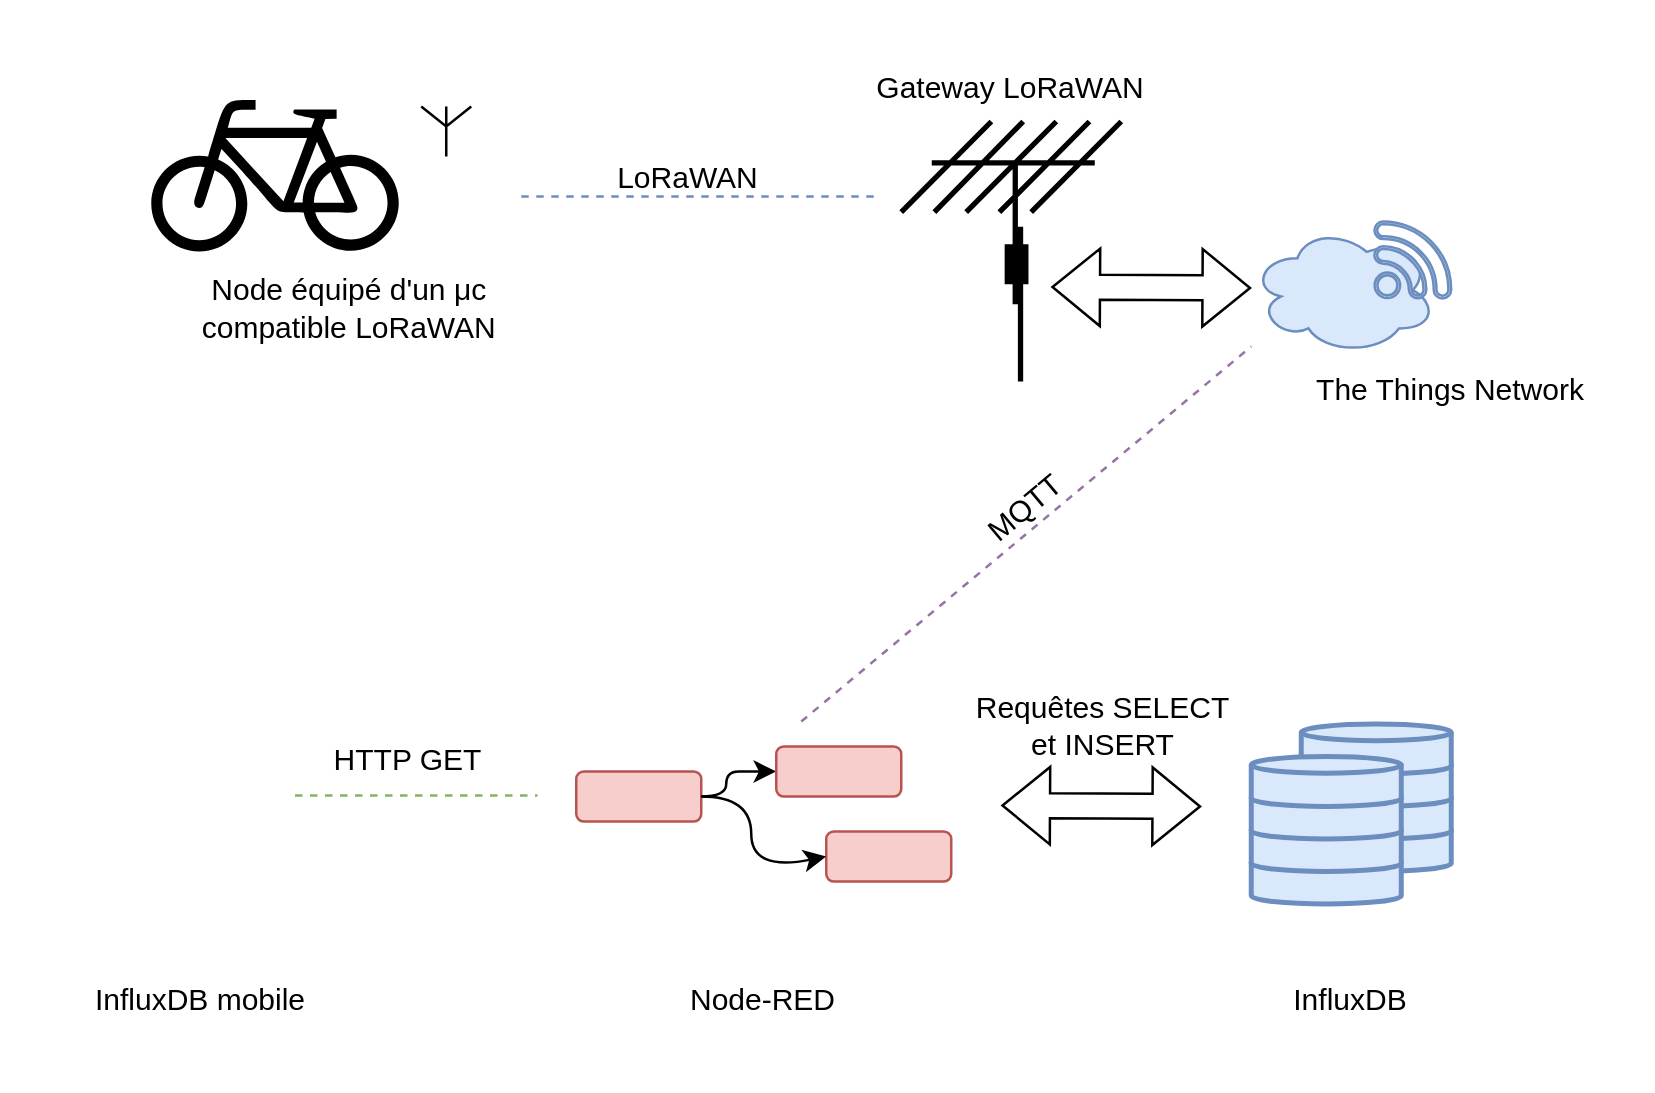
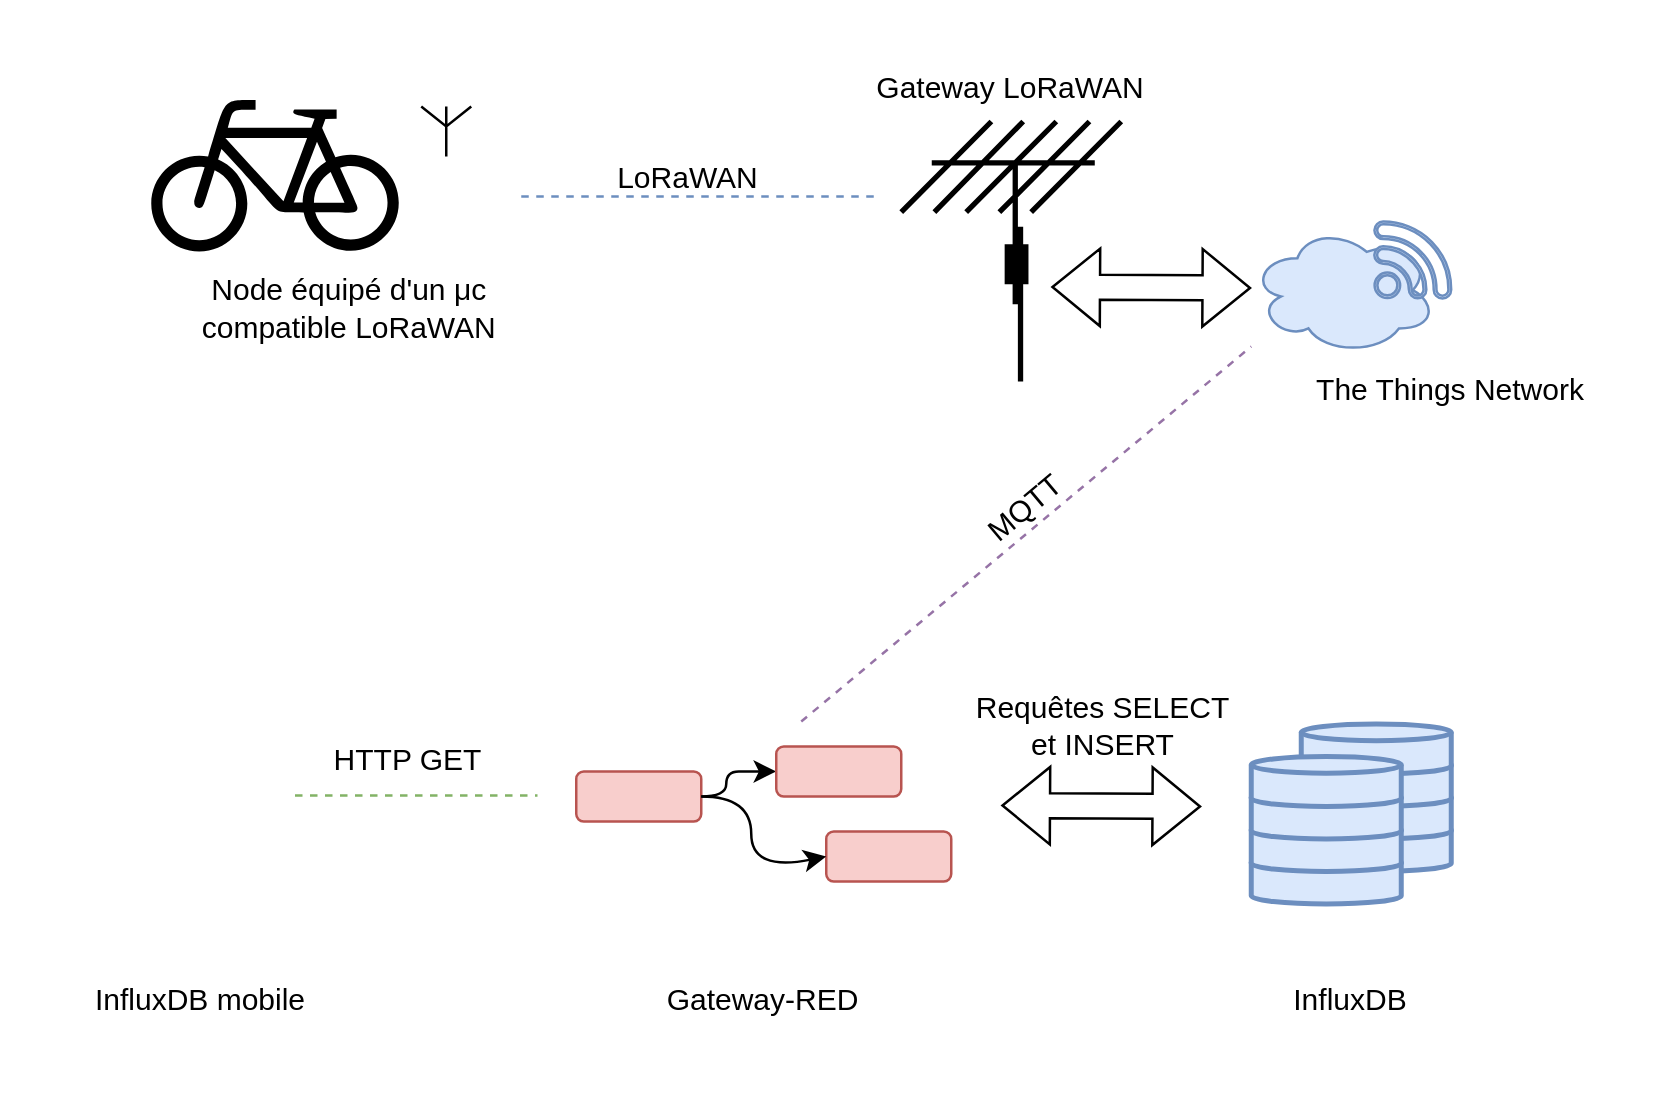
(764, 1001) -> (764, 1001)
